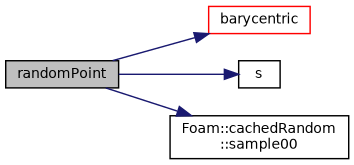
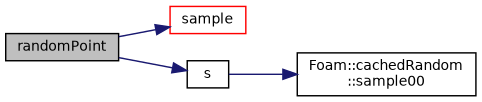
(259, 20) -> (208, 20)
(141, 100) -> (256, 74)
